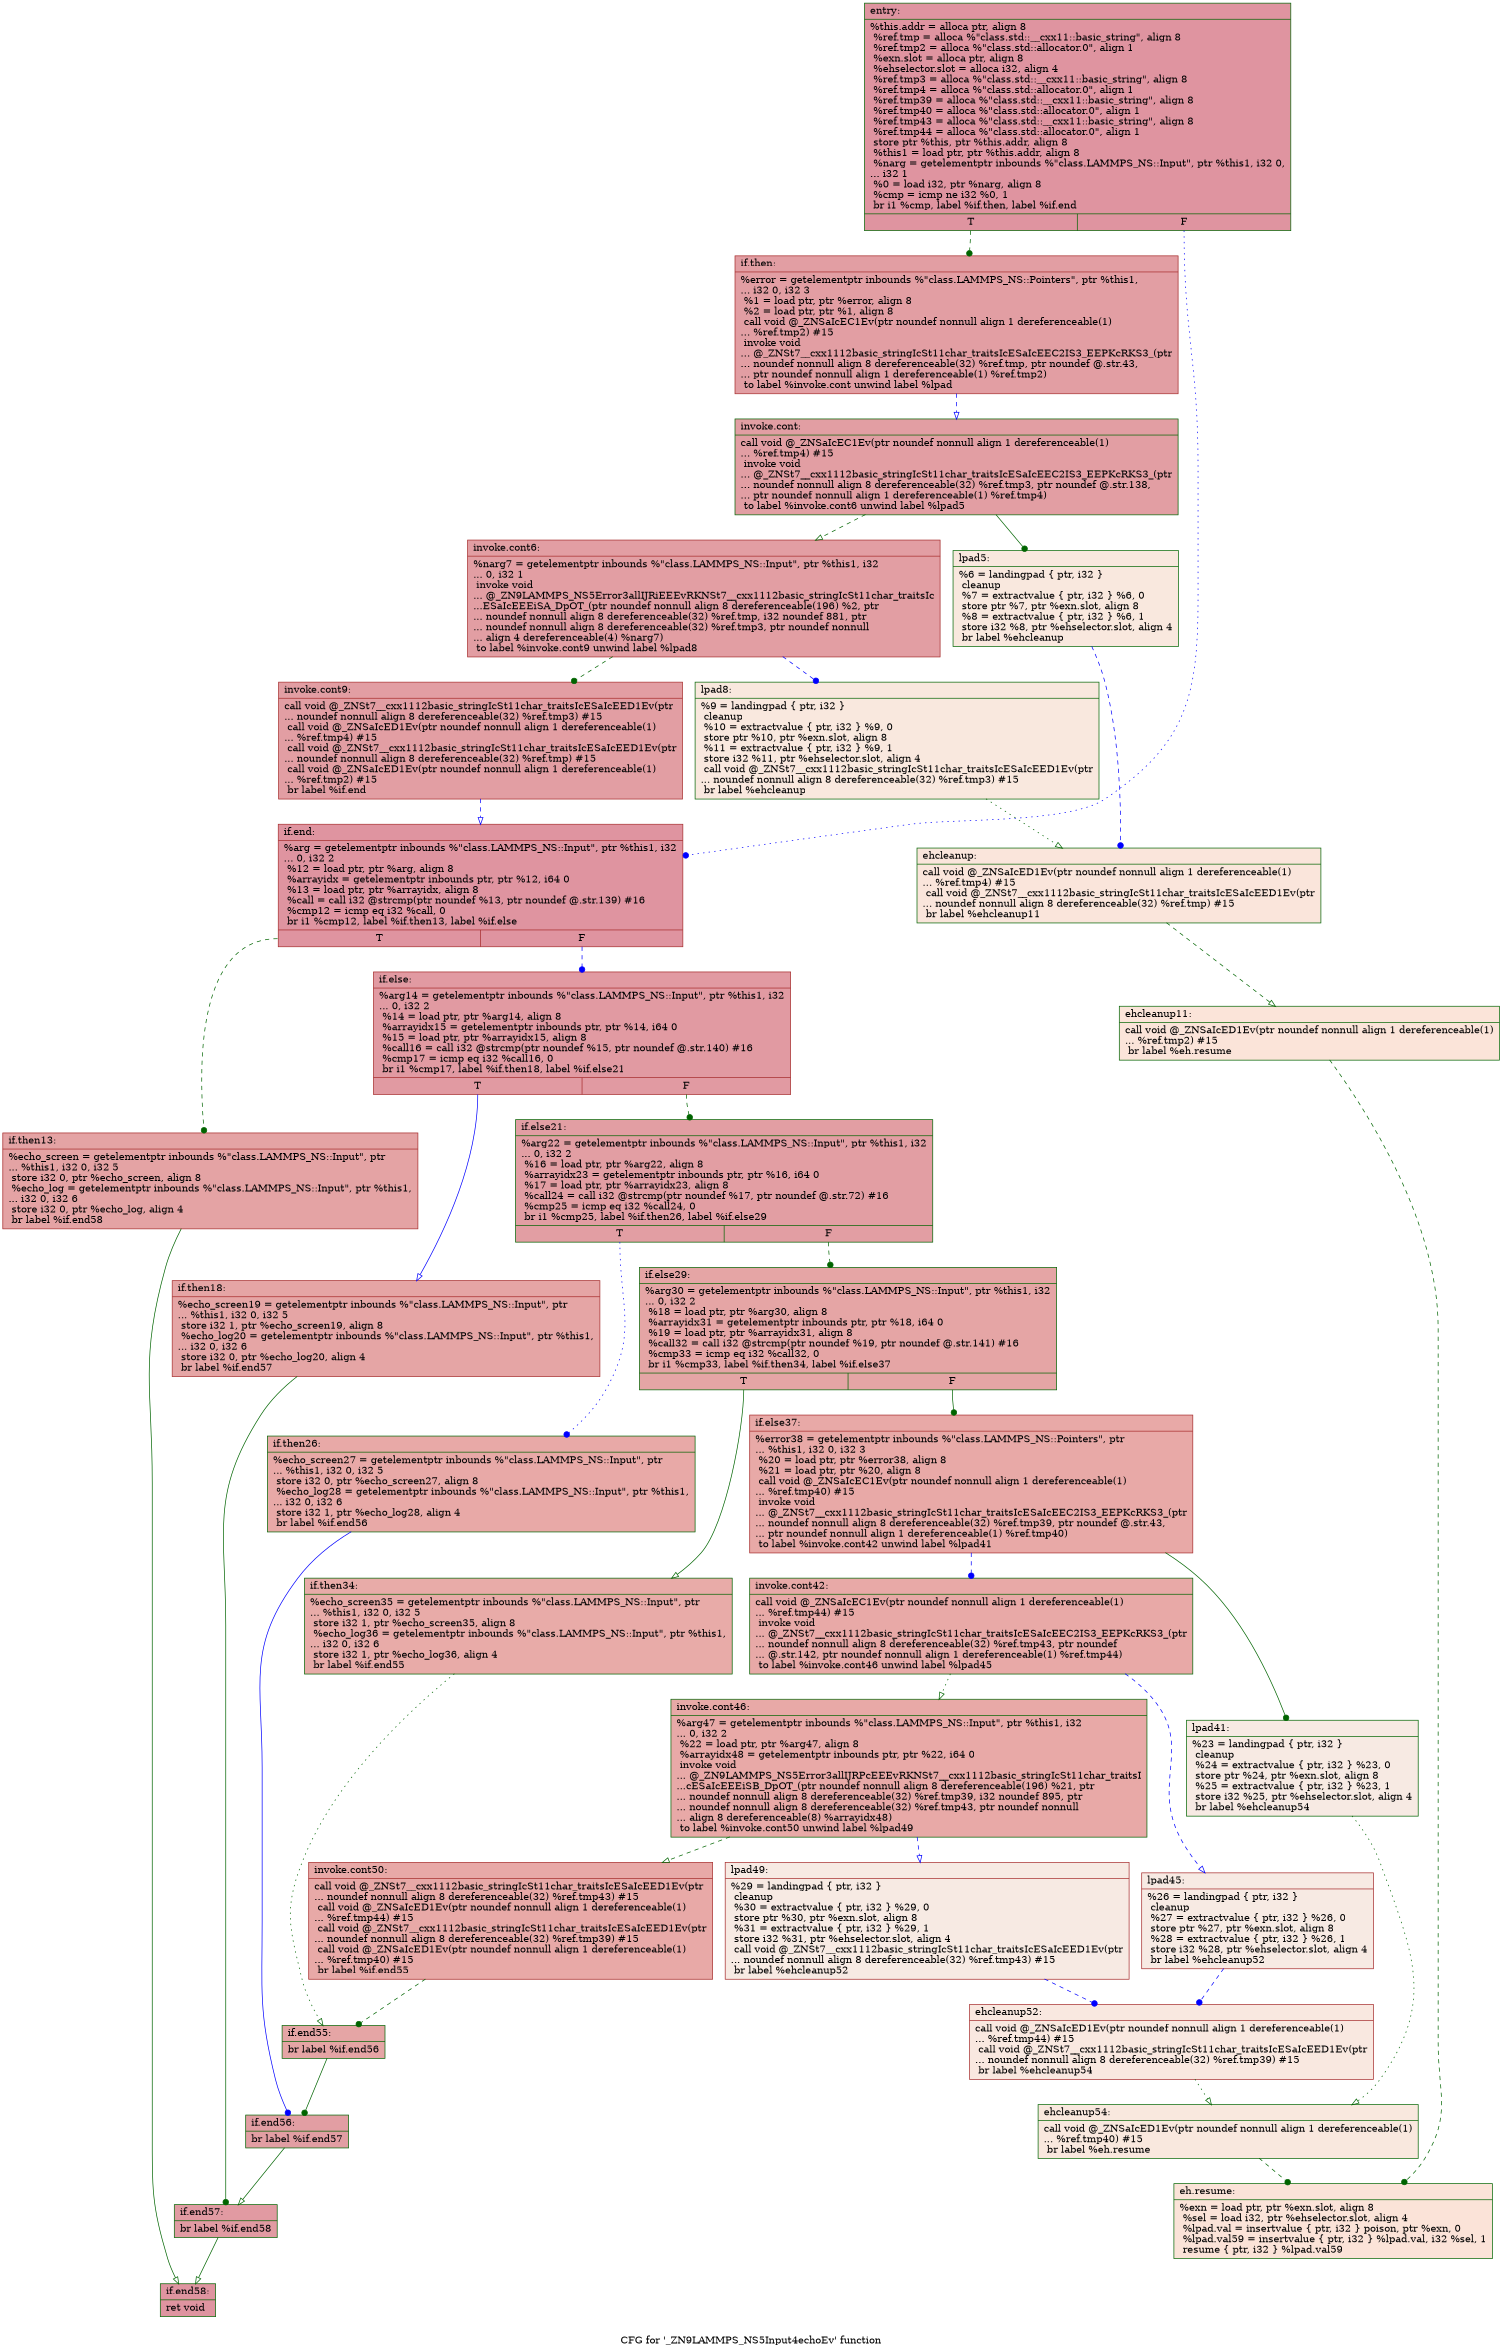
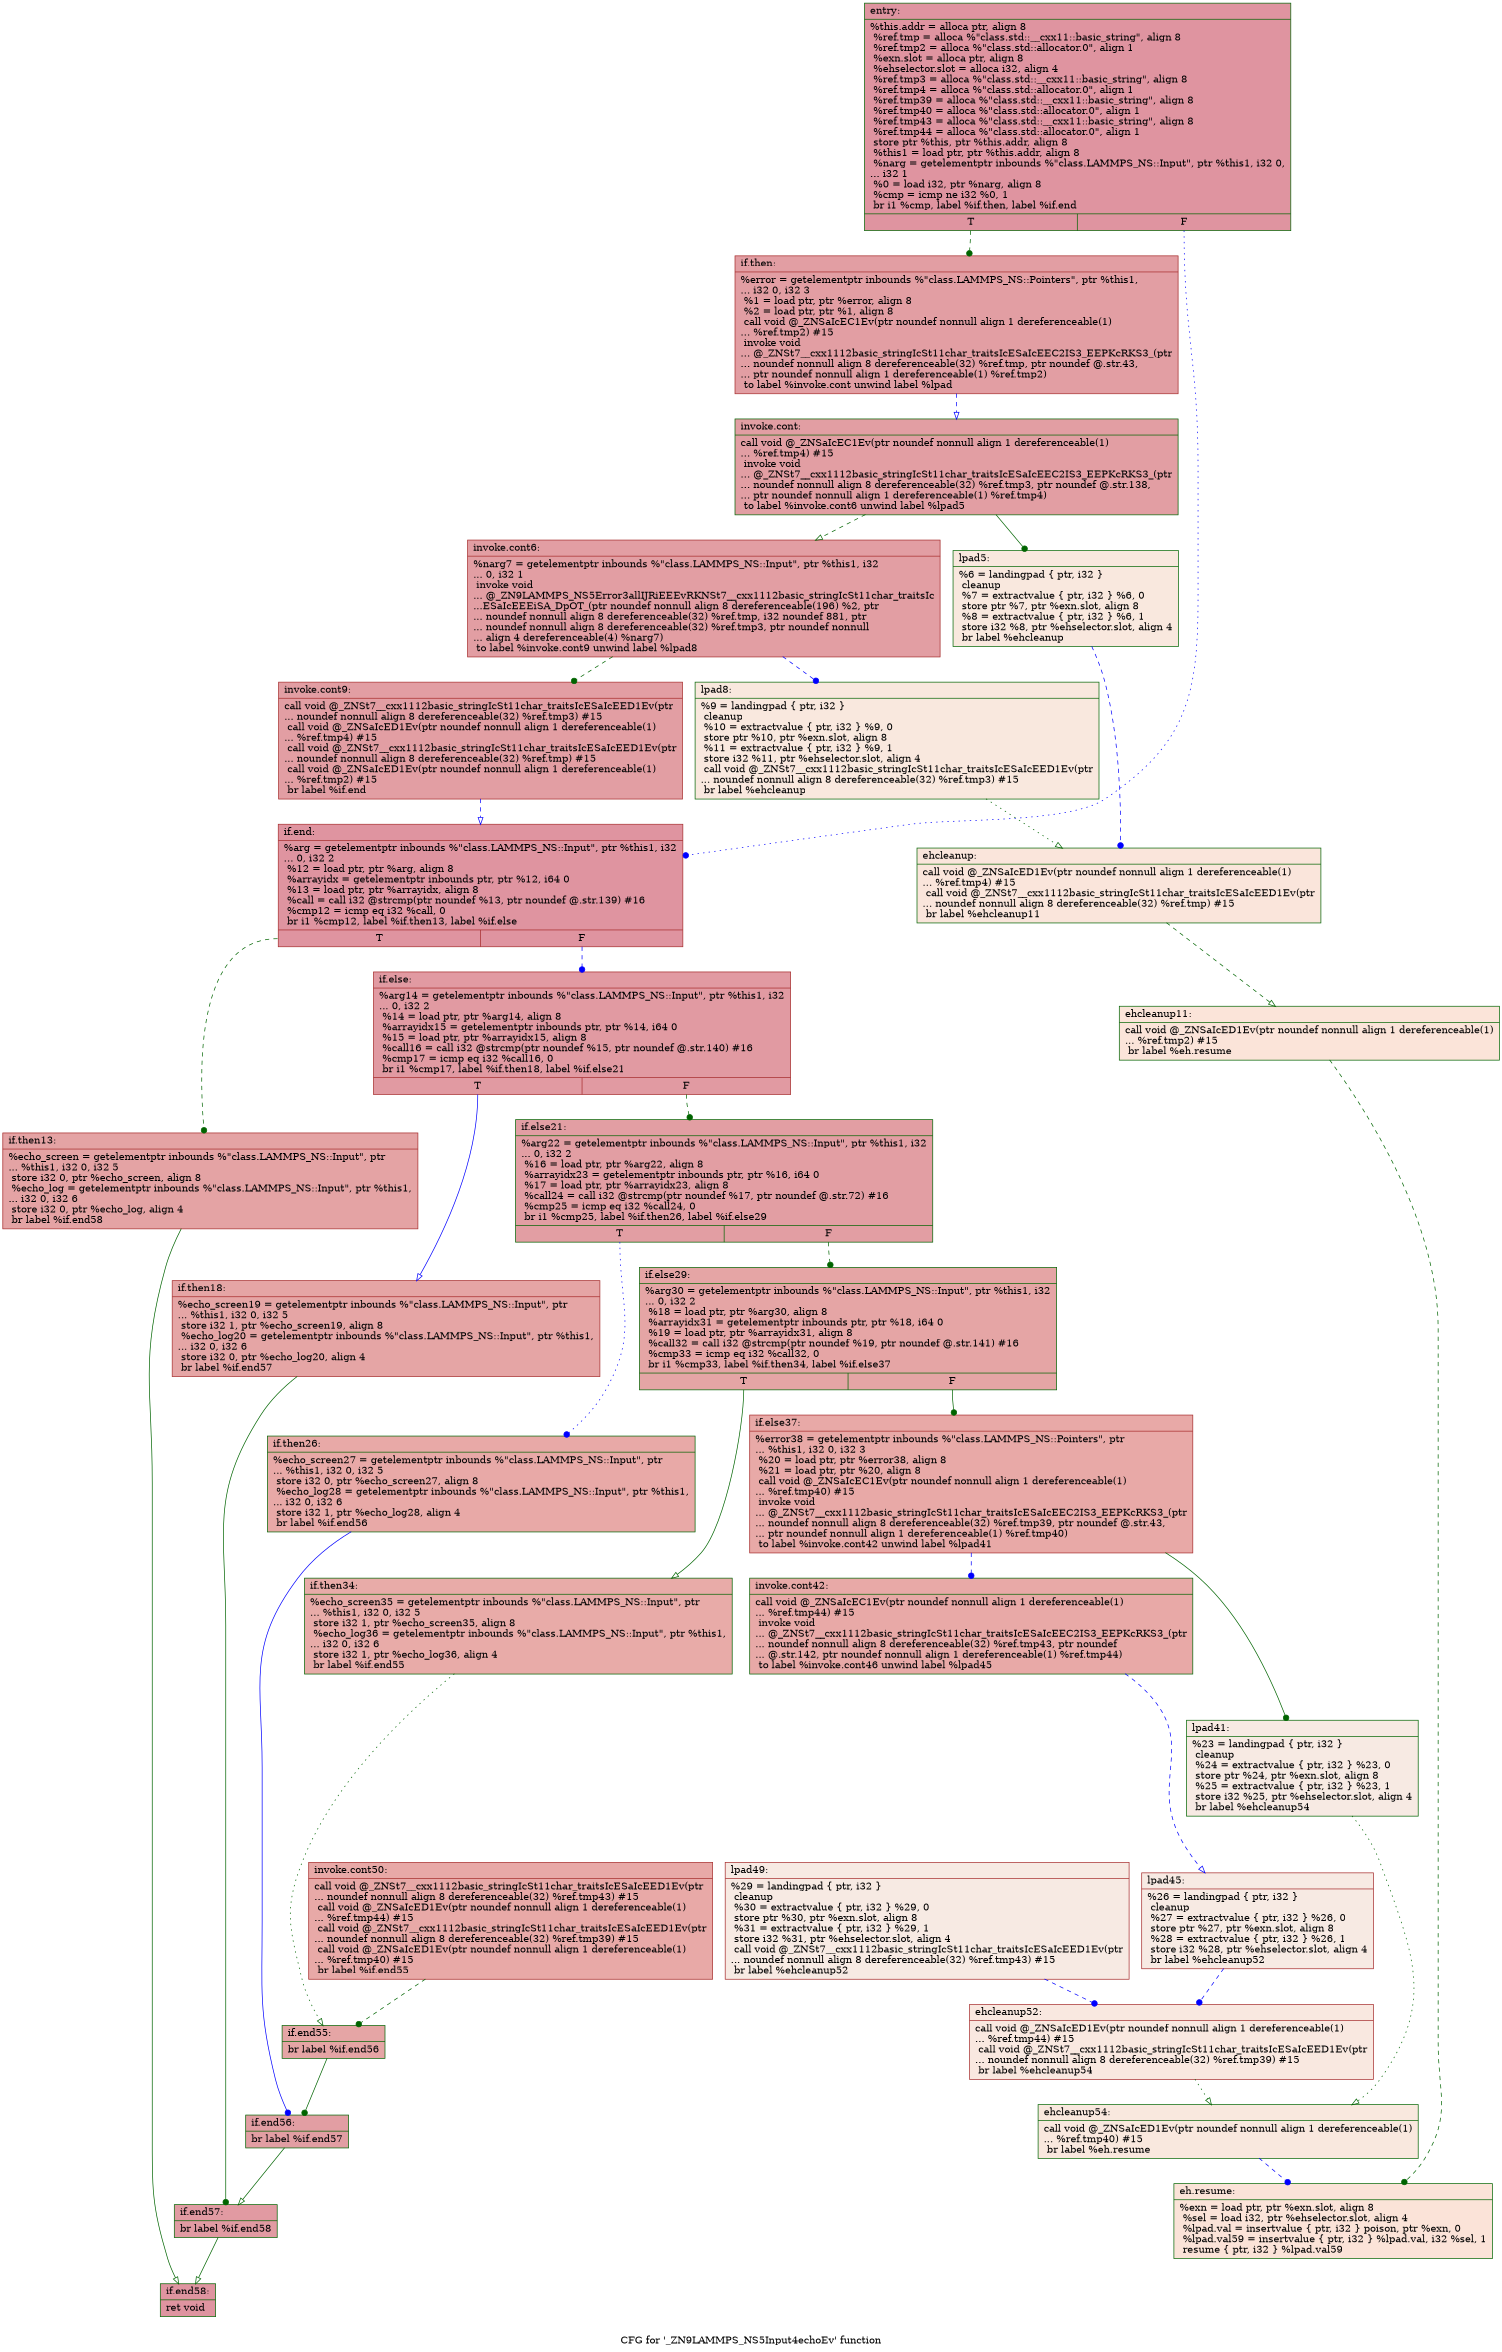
(909, 1768) -> none
(1272, 2169) -> (1272, 2169)
